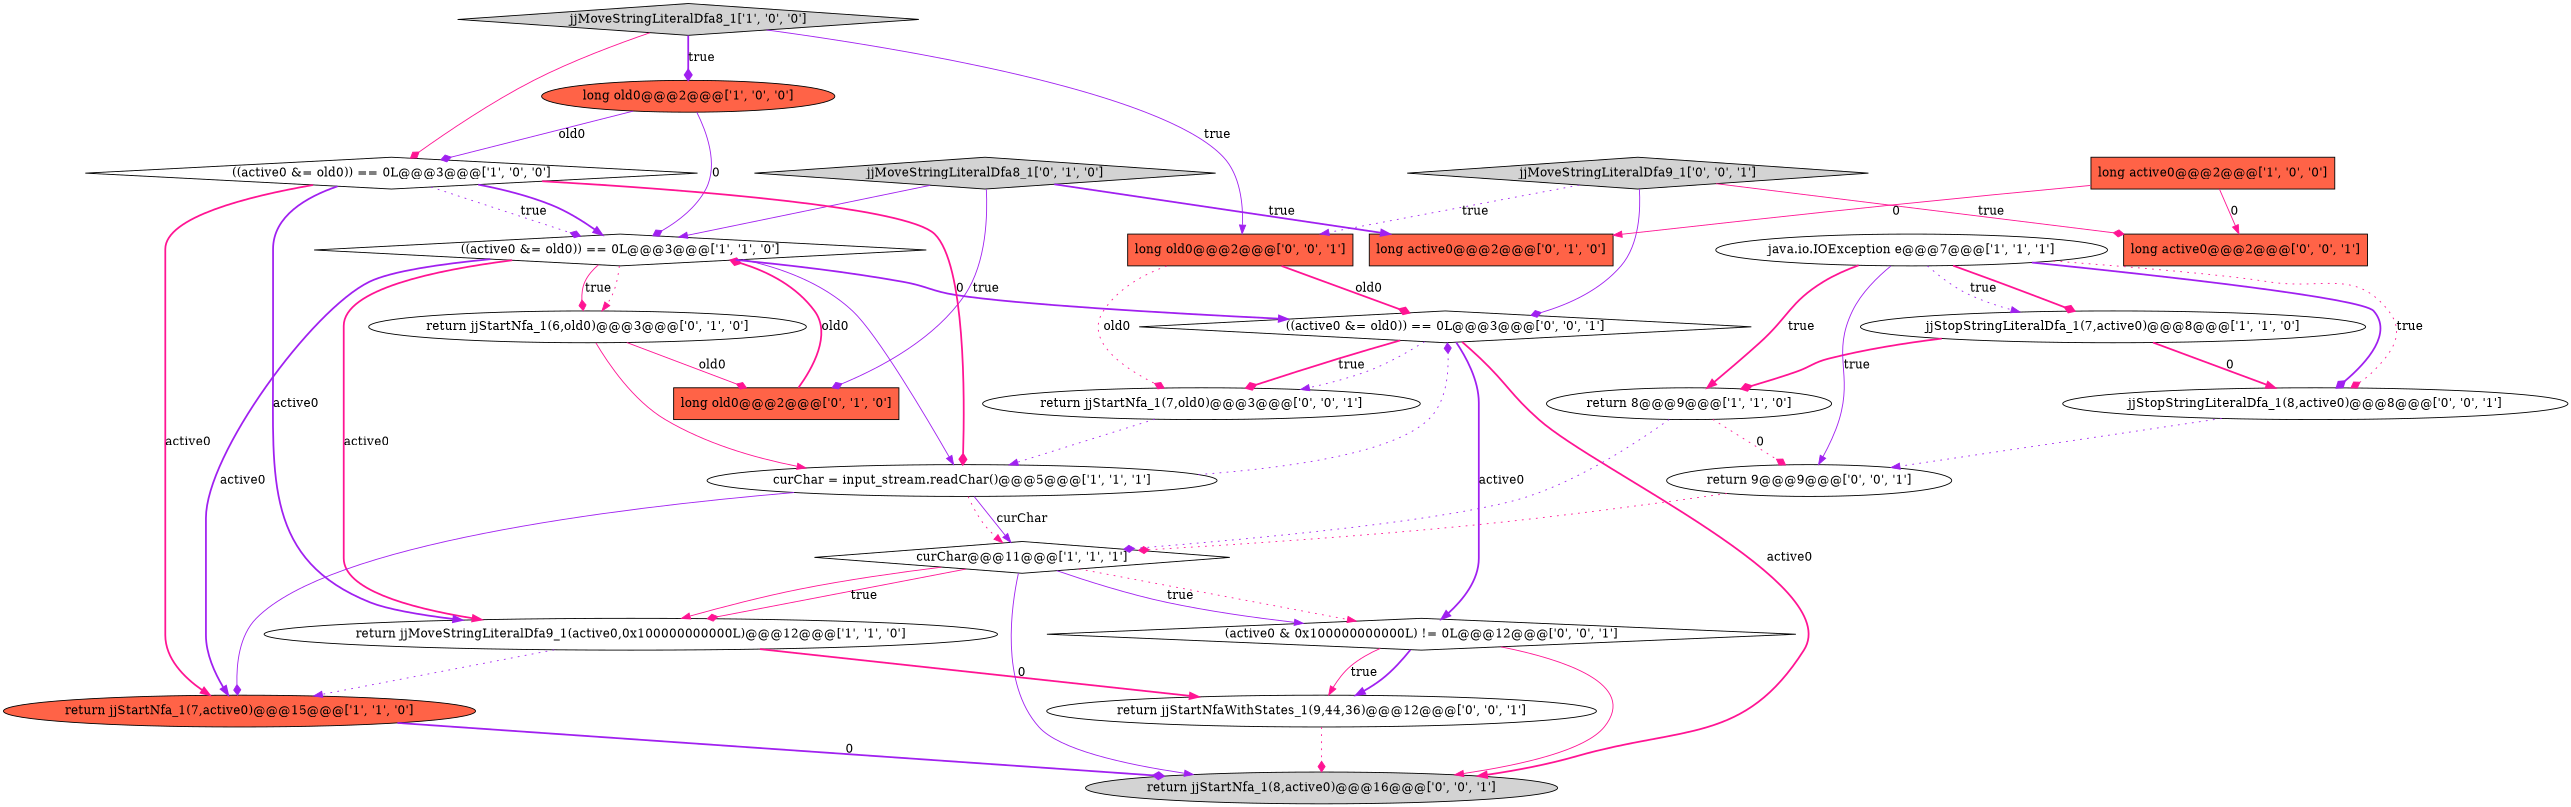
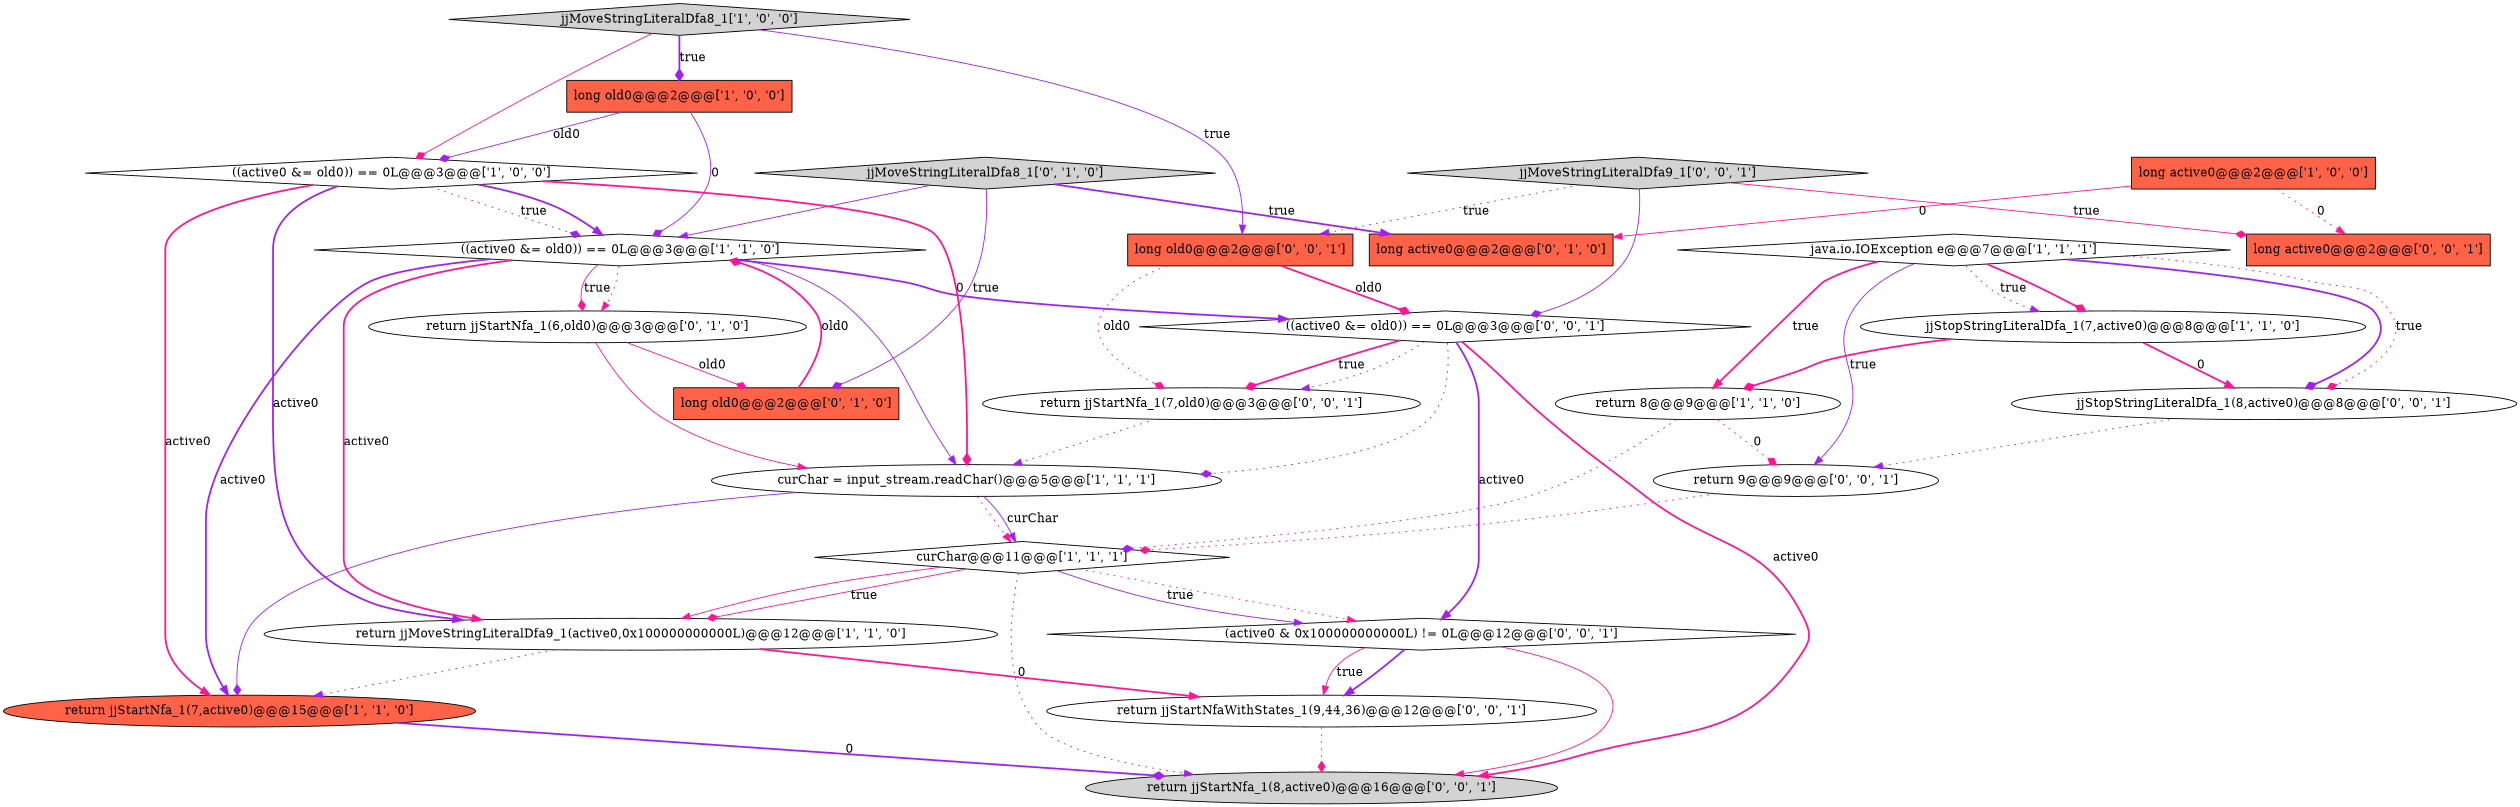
(688, 96) -> (679, 96)
(2227, 207) -> (2307, 209)
(1912, 250) -> (1954, 250)
(1352, 453) -> (1363, 450)
(1037, 724) -> (1037, 724)
